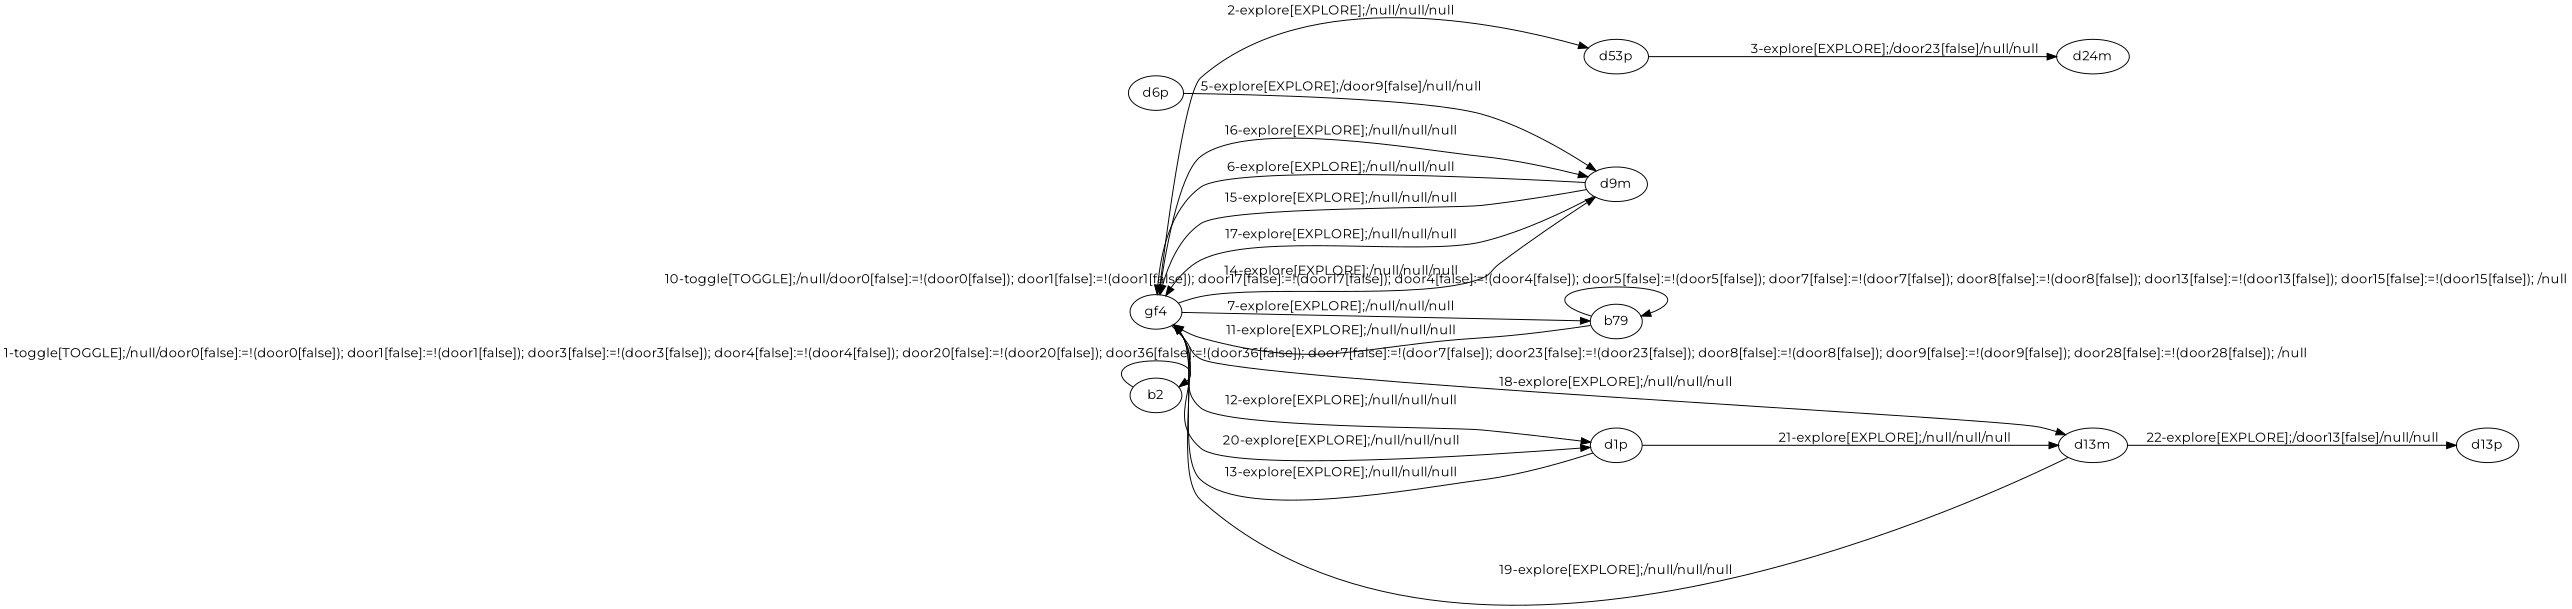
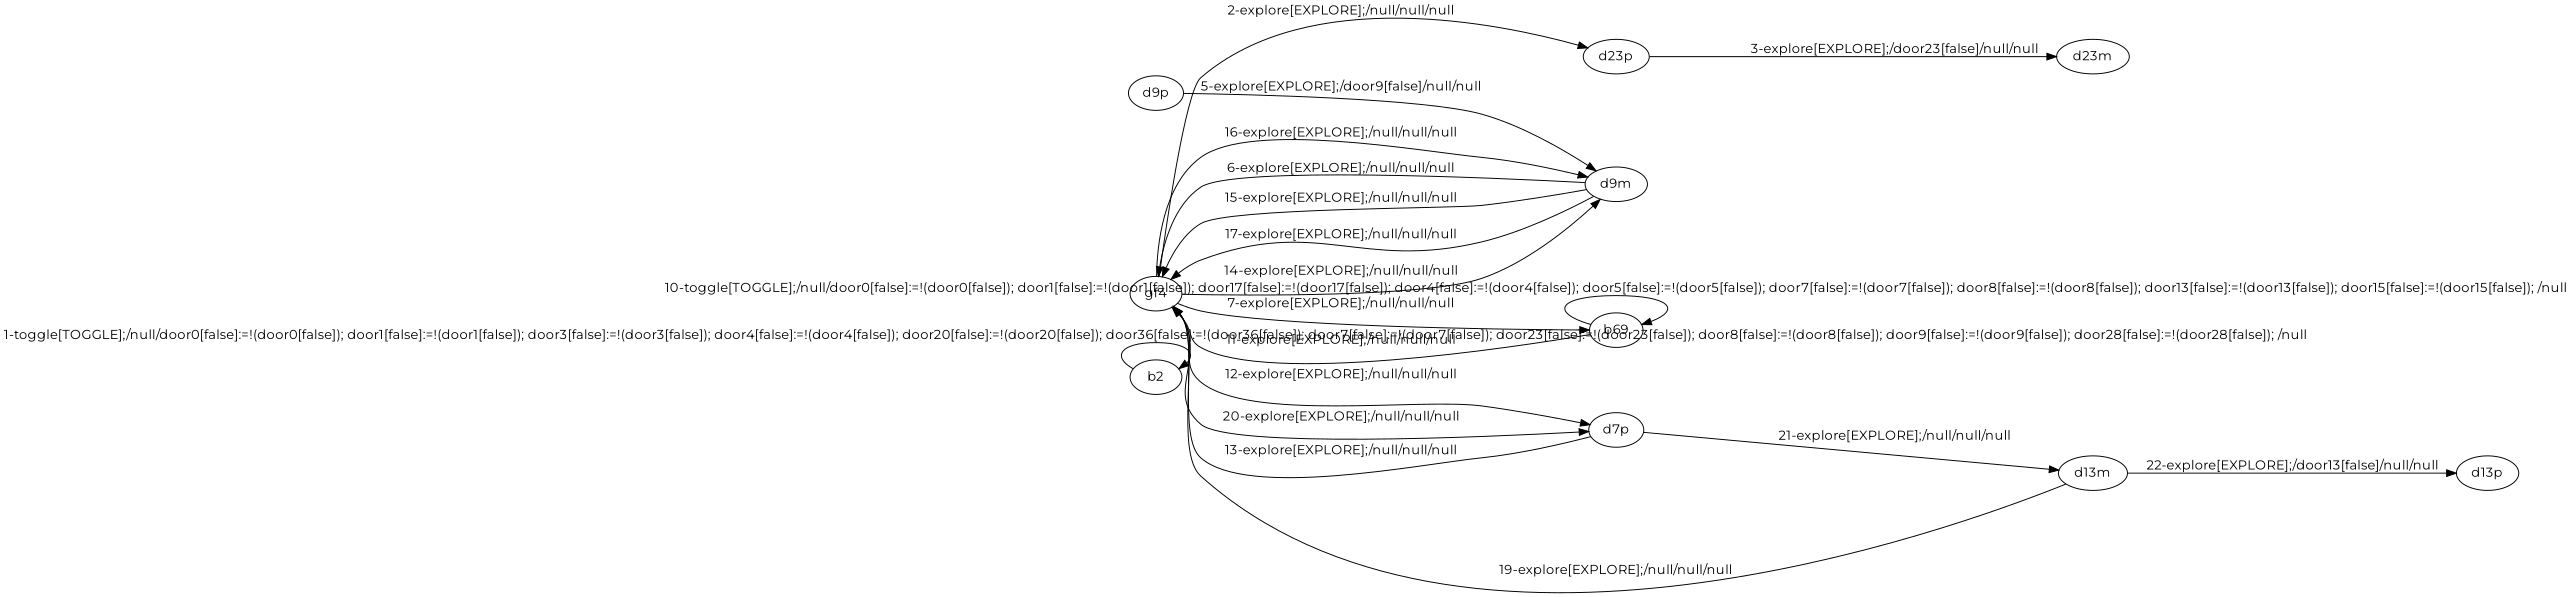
(1616, 57) -> (1616, 57)
(2093, 57) -> (2093, 57)
(1156, 93) -> (1156, 93)
(1616, 322) -> (1616, 330)
(1606, 397) -> none
(1616, 445) -> (1616, 430)
